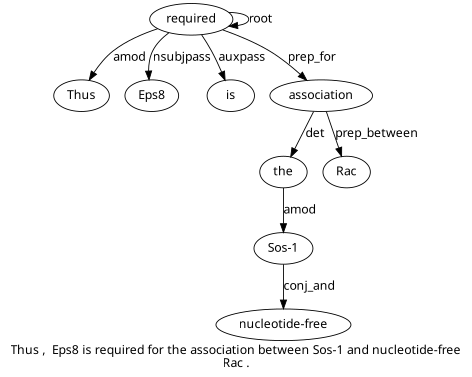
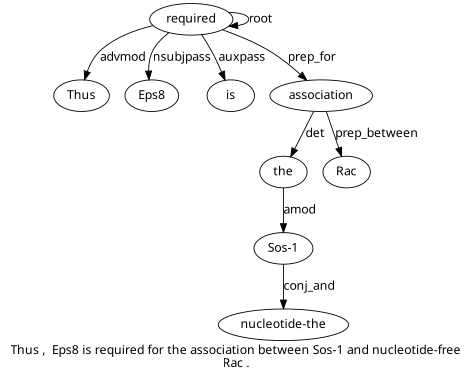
(129, 57) -> (123, 57)
(283, 325) -> (283, 325)
